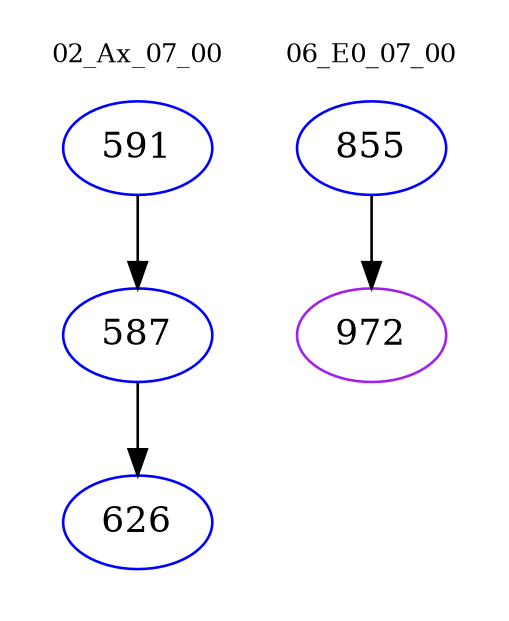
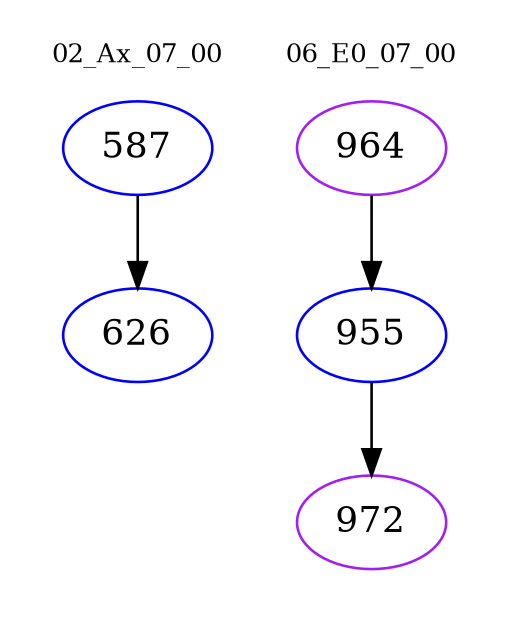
(138, 148) -> none
none -> (372, 148)
(372, 148) -> (372, 335)
